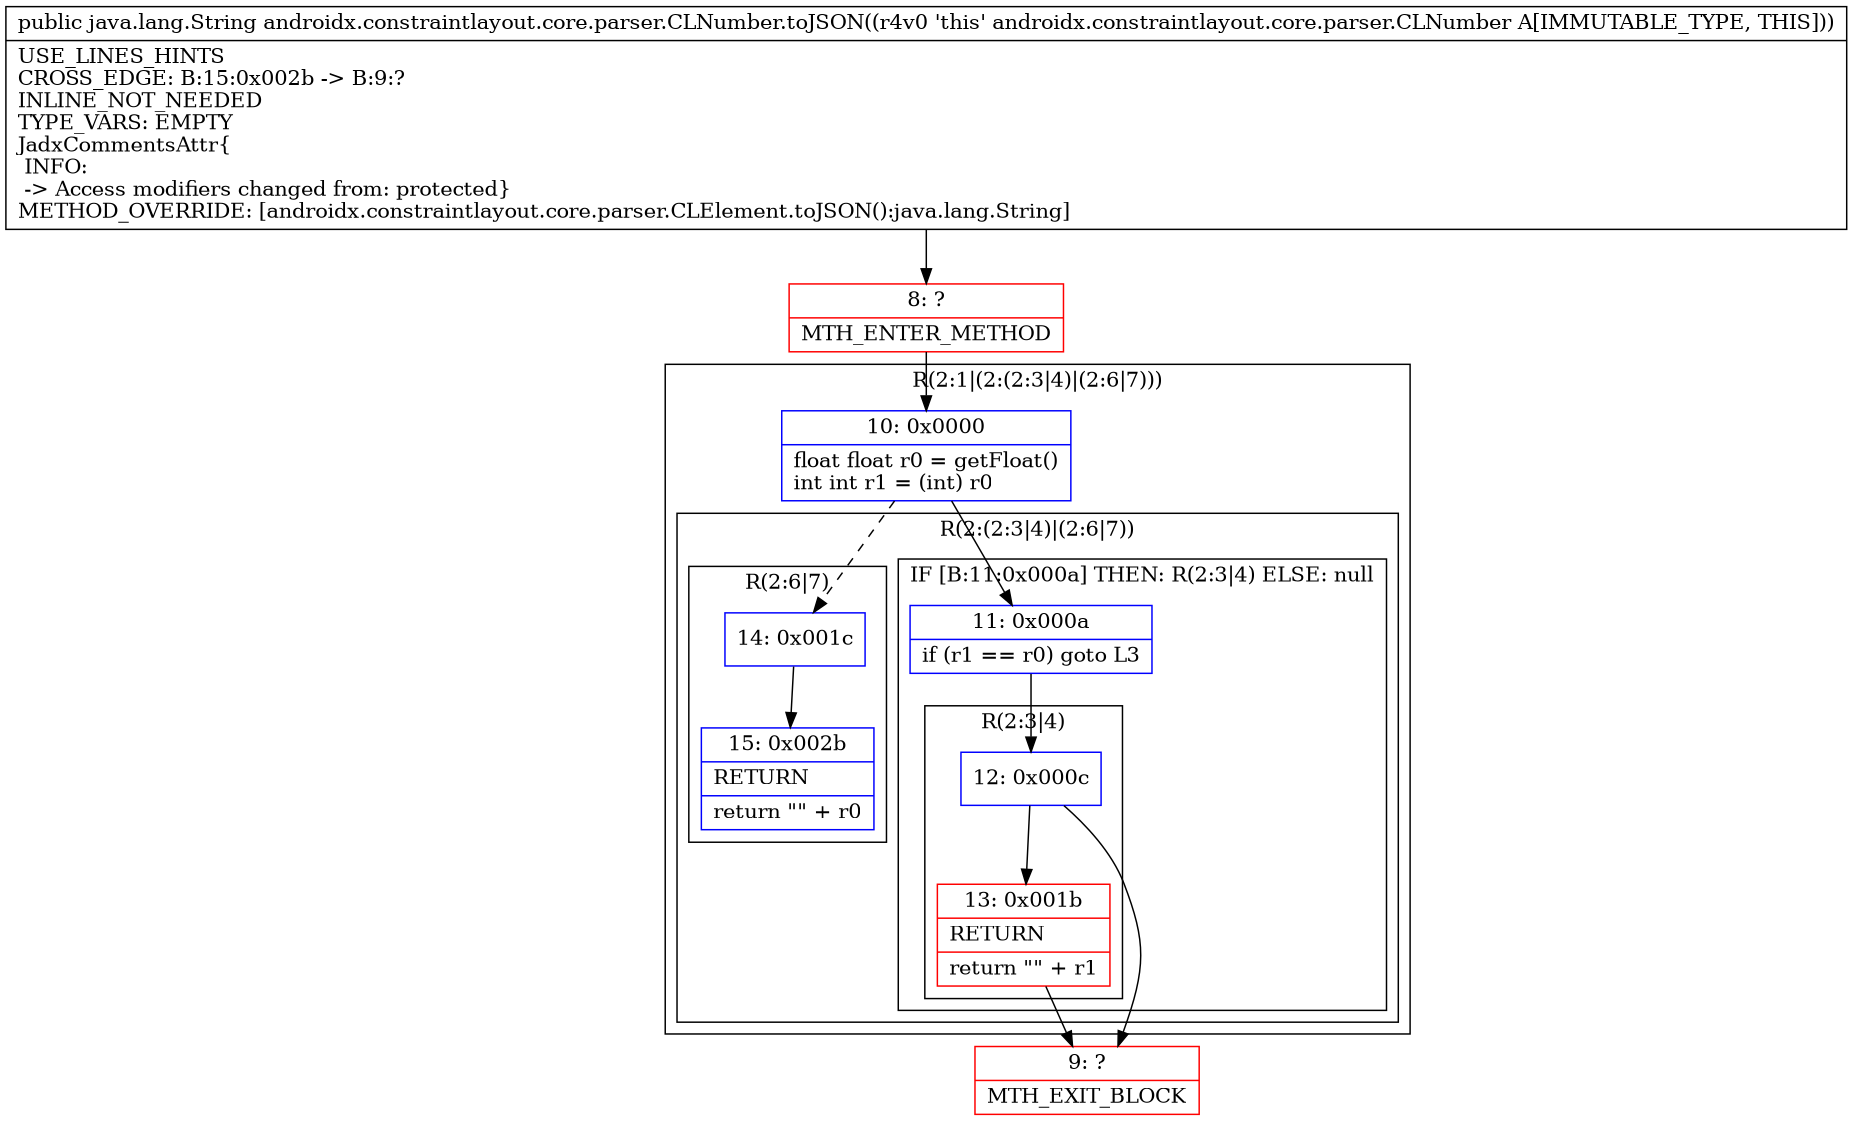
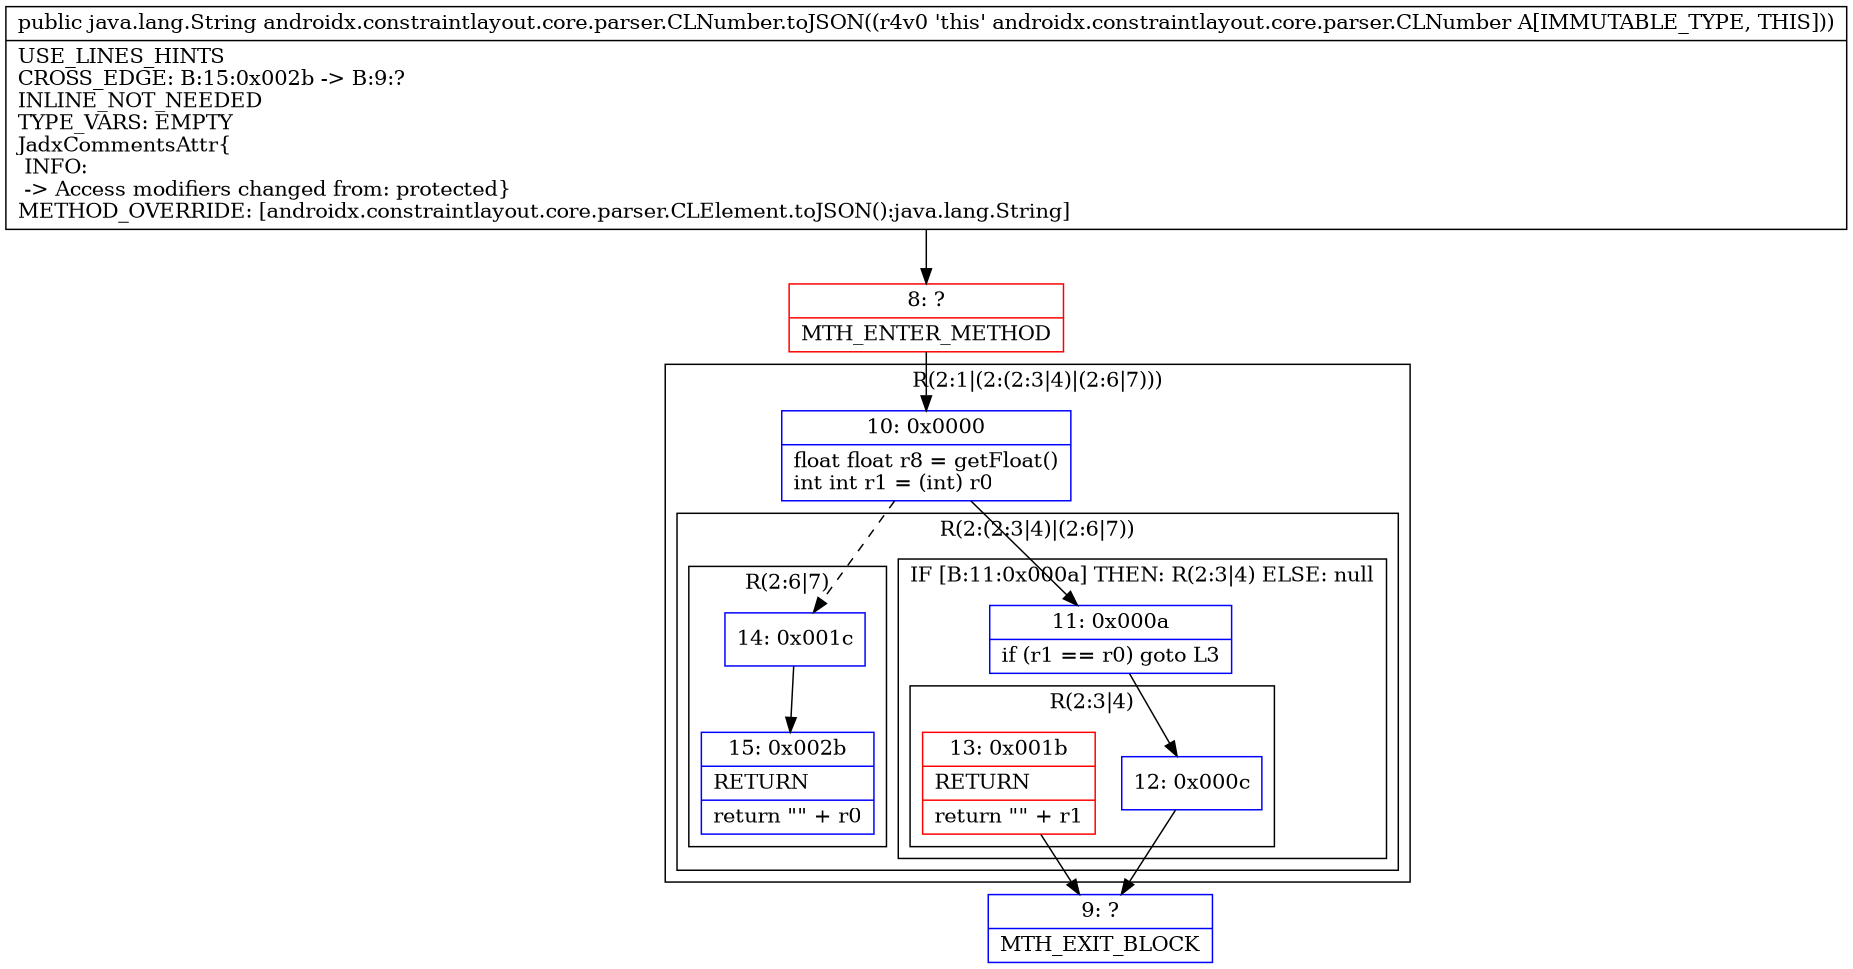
(926, 461) -> (926, 461)
(1028, 837) -> none
(1087, 1080) -> (1100, 929)
